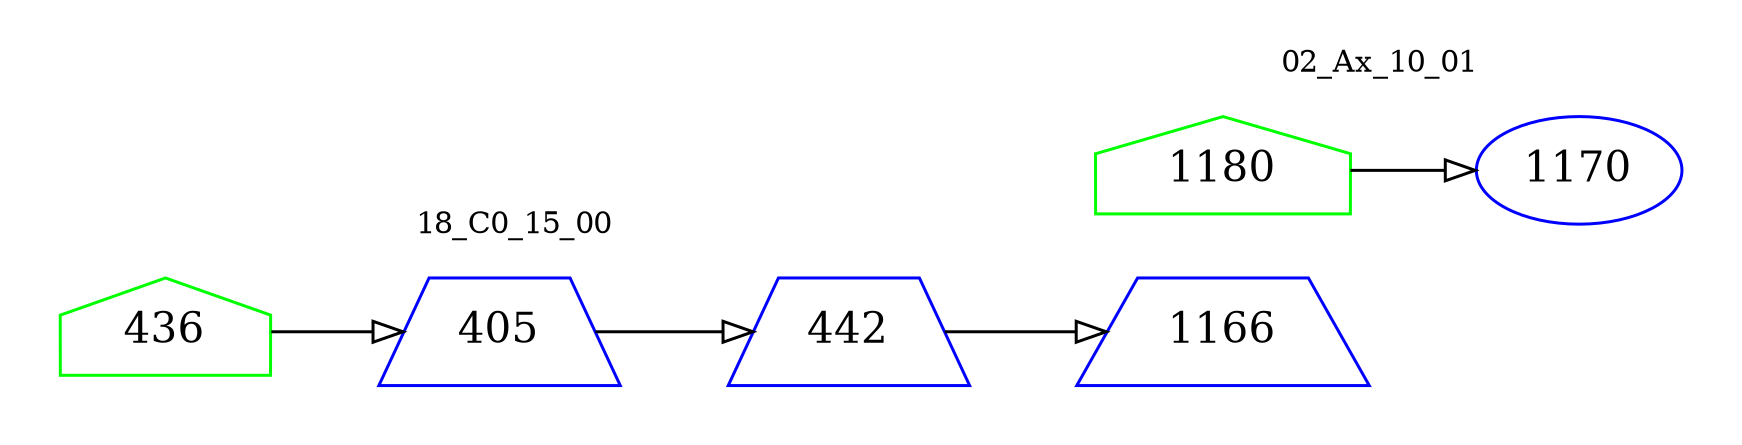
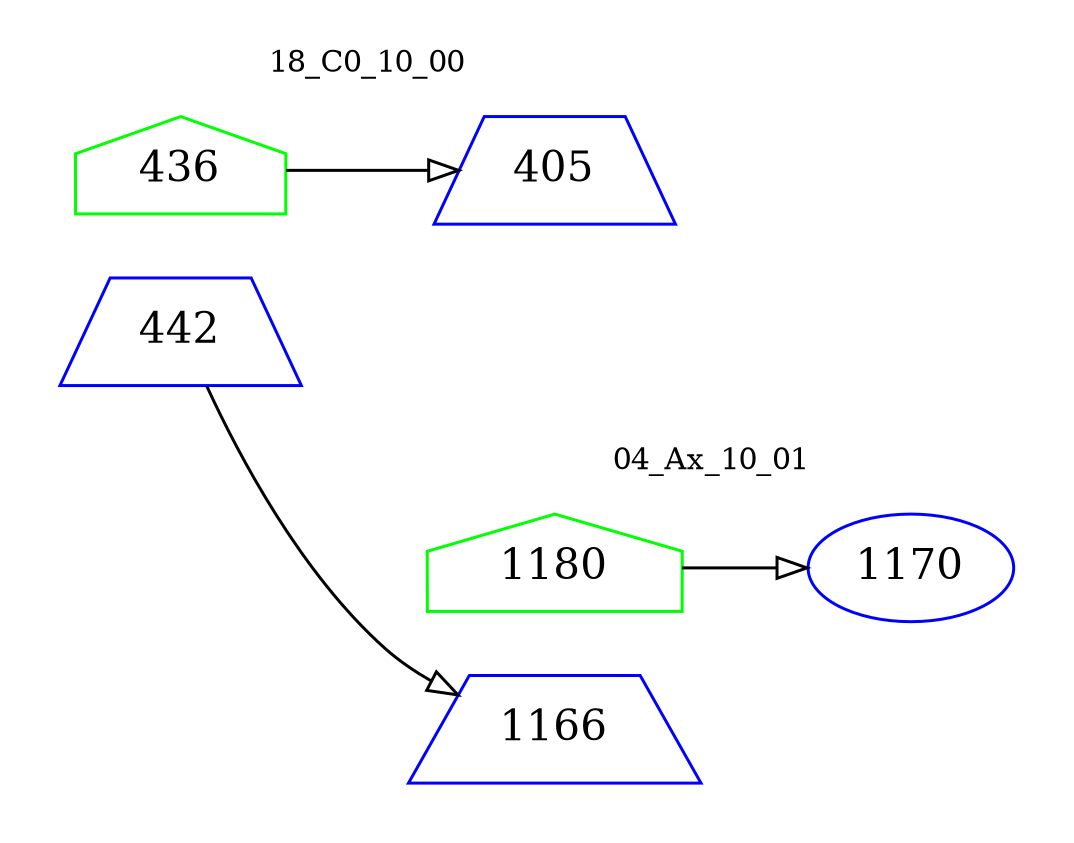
(1380, 64) -> (712, 462)
(515, 226) -> (368, 64)
(659, 332) -> none
